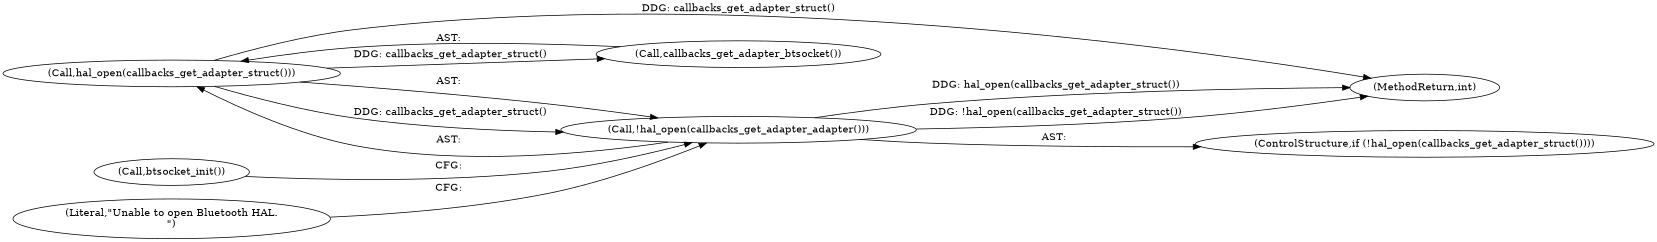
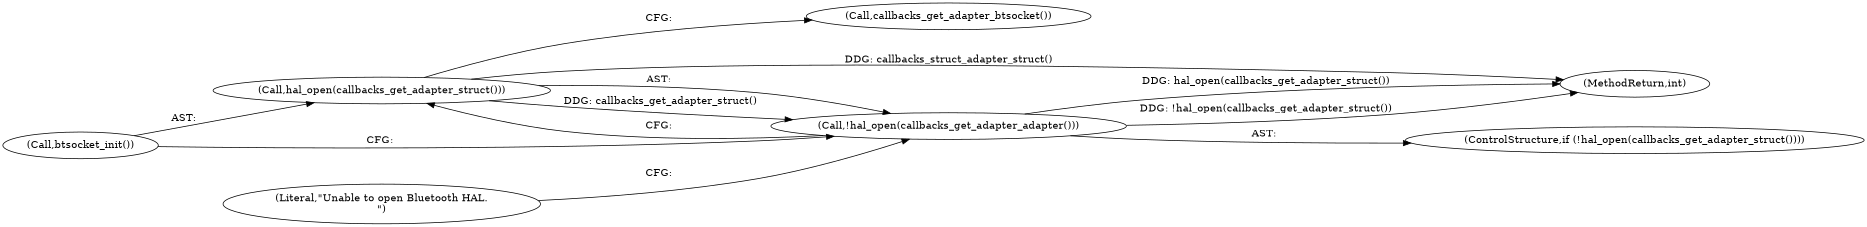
(739, 9) -> (949, 60)
(434, 44) -> (220, 120)
(451, 55) -> (661, 18)
(451, 140) -> (661, 126)
